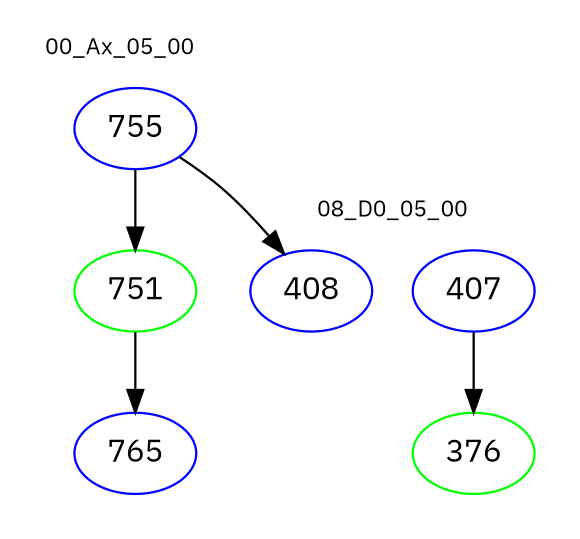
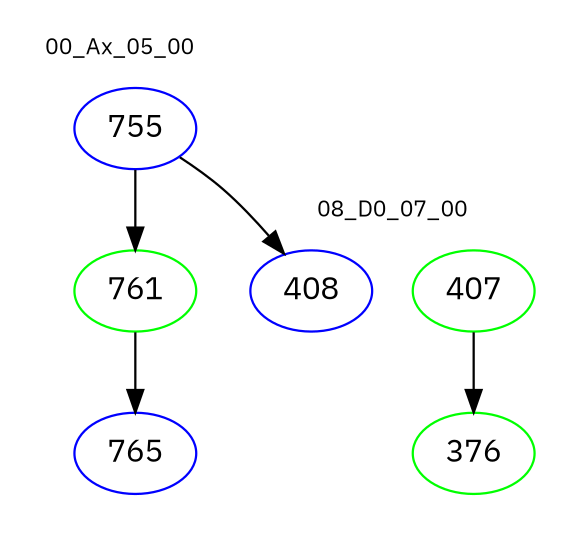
(392, 211) -> (392, 211)
(135, 291) -> (135, 291)
(474, 291) -> (474, 291)
